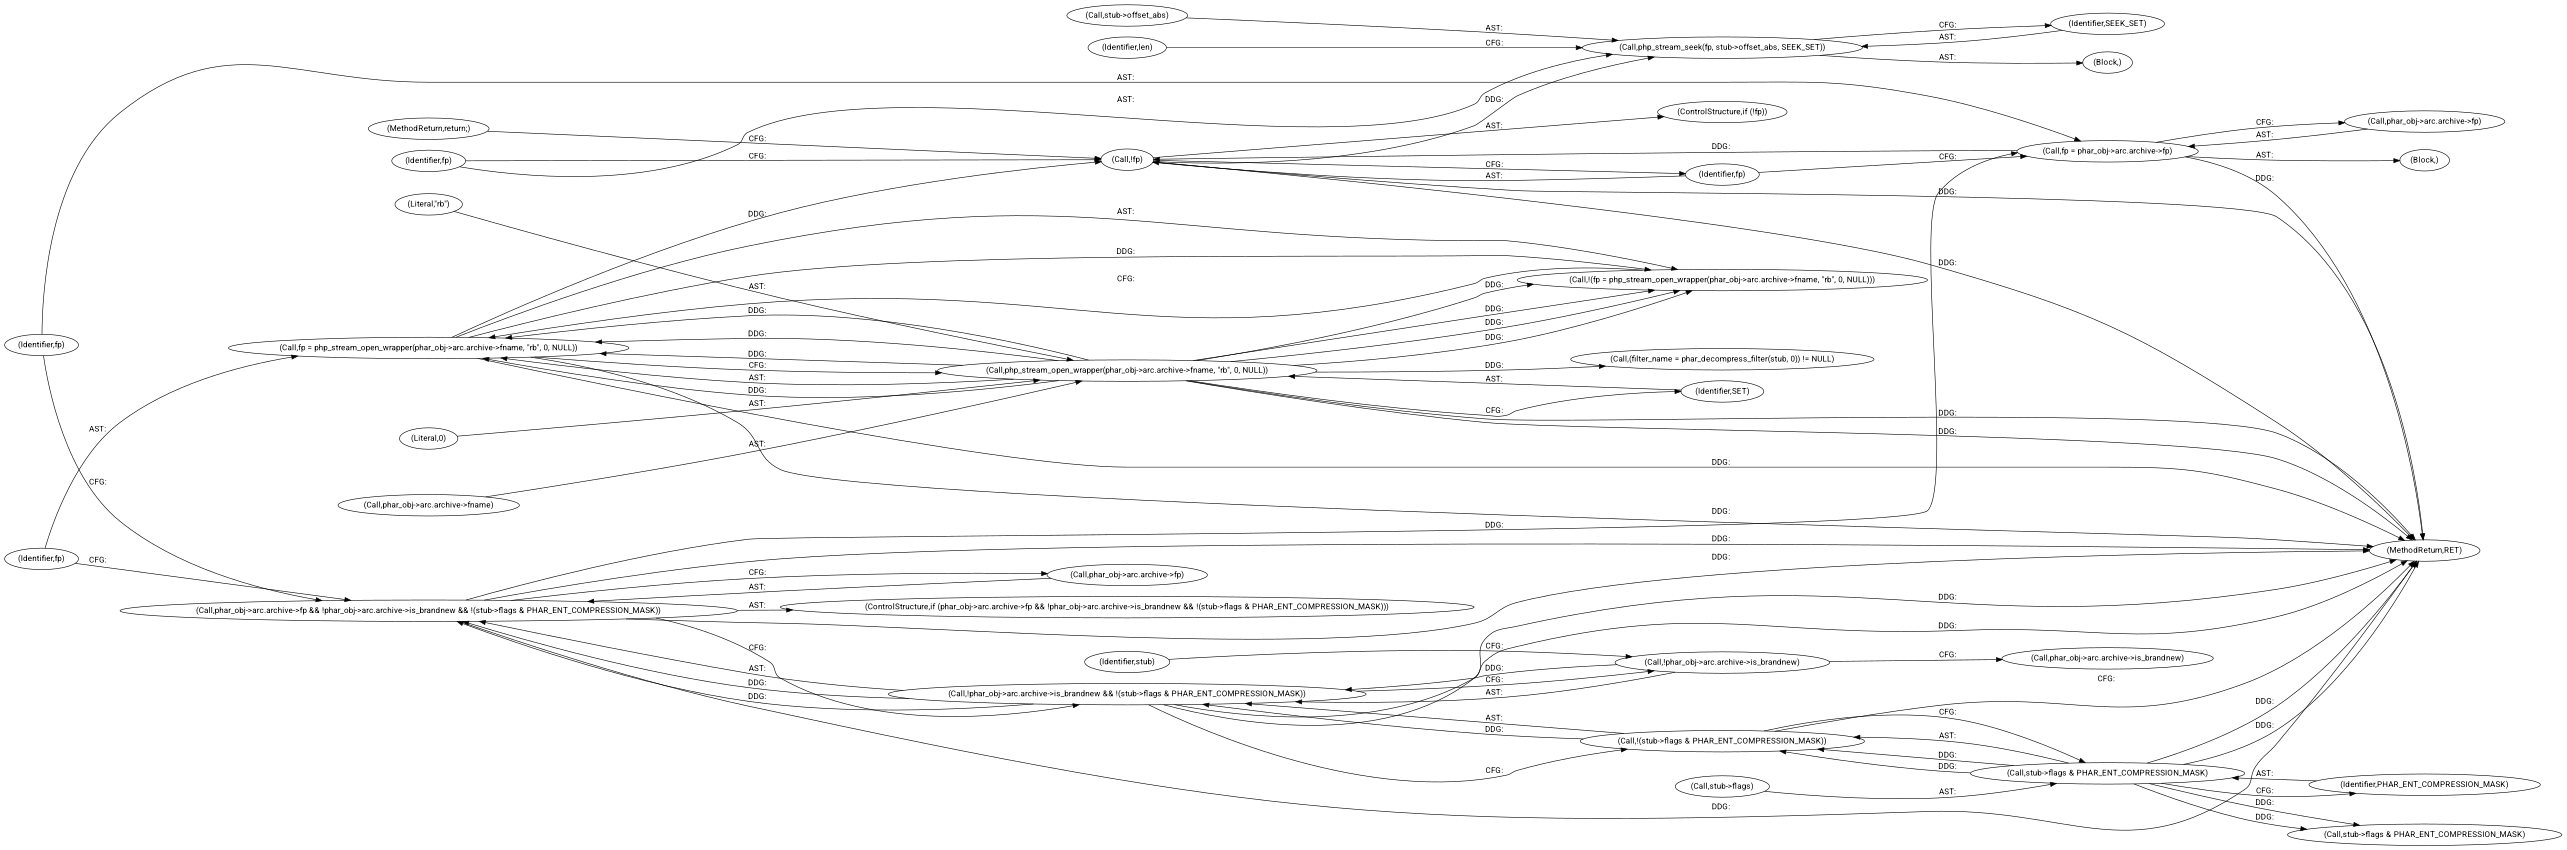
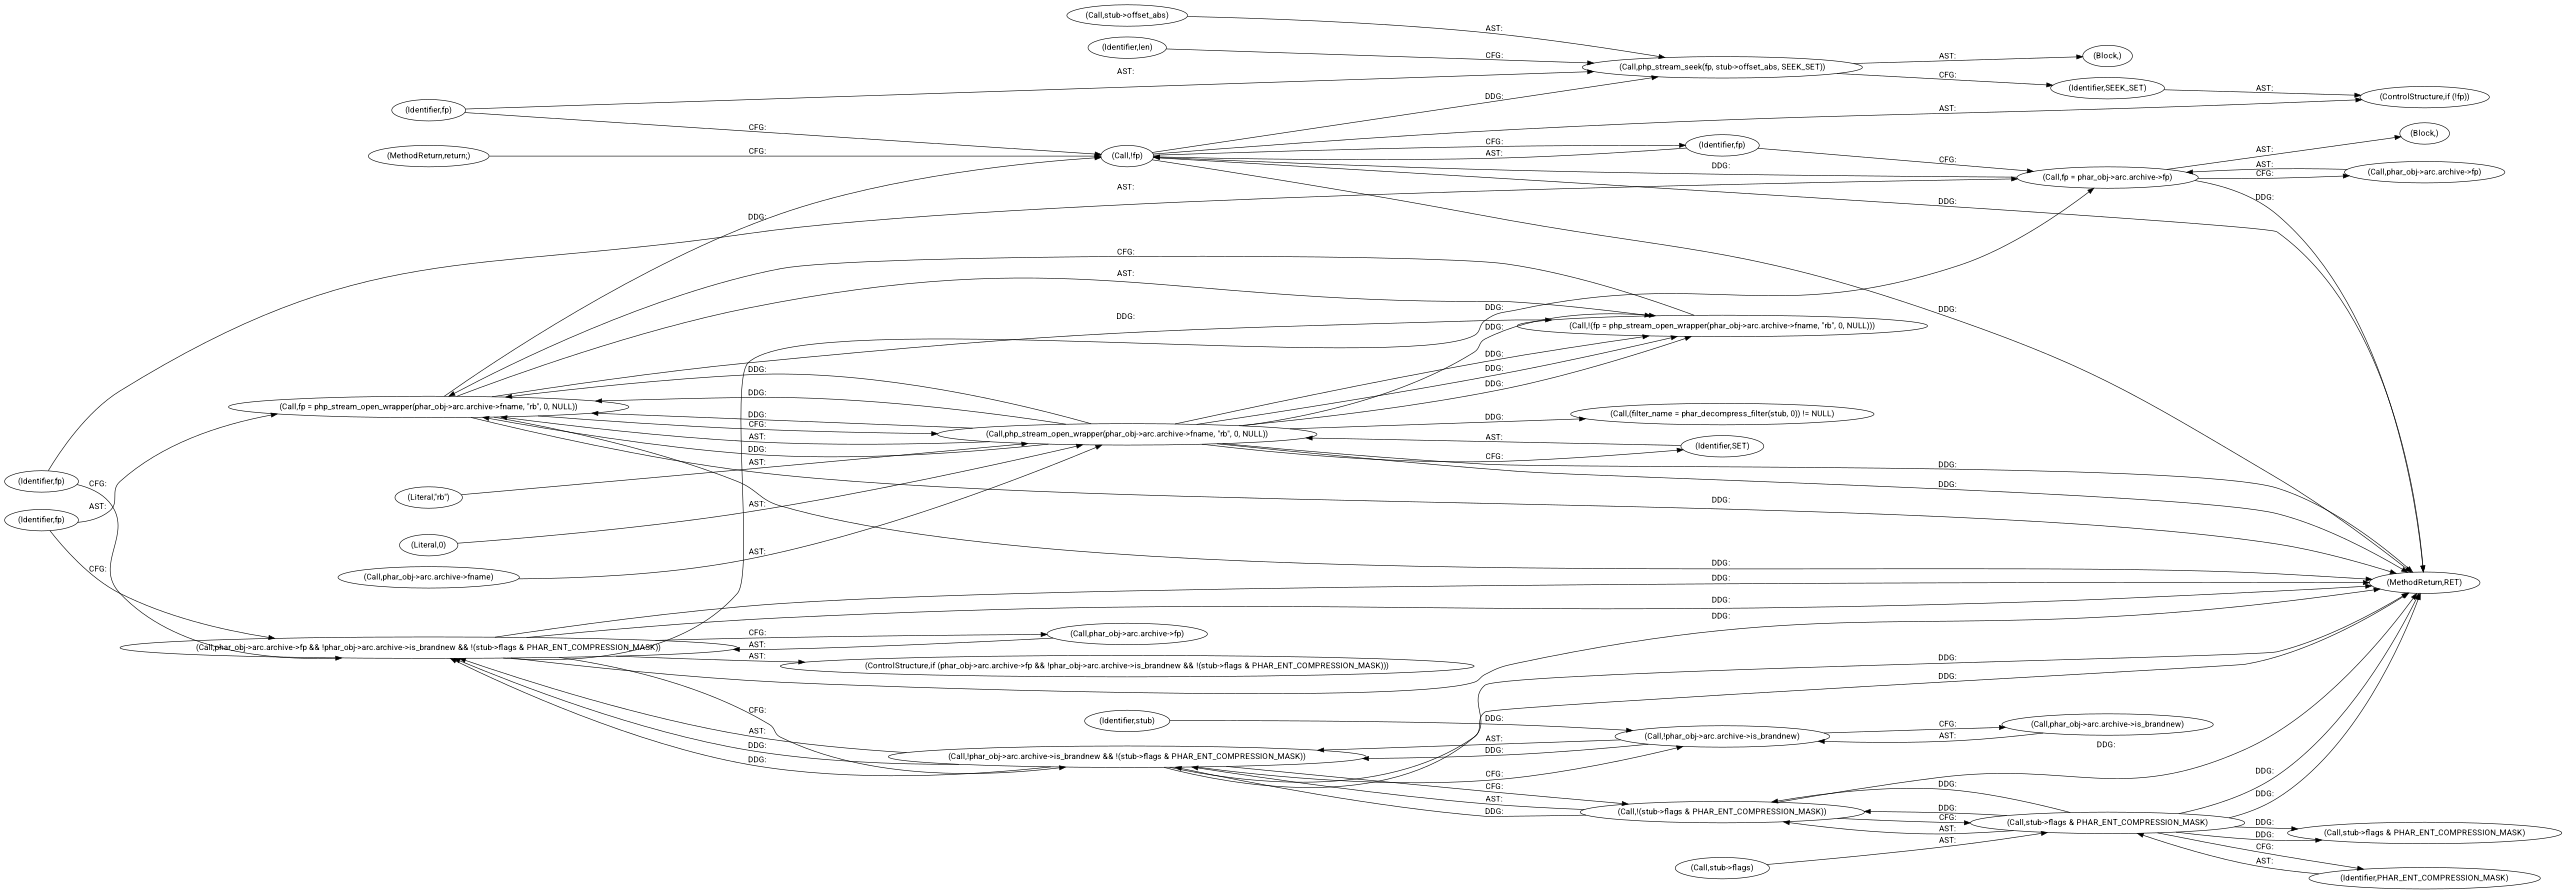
(1965, 41) -> (2259, 92)
(1496, 646) -> (1496, 719)
(2108, 679) -> (2108, 745)
none -> (1934, 742)
